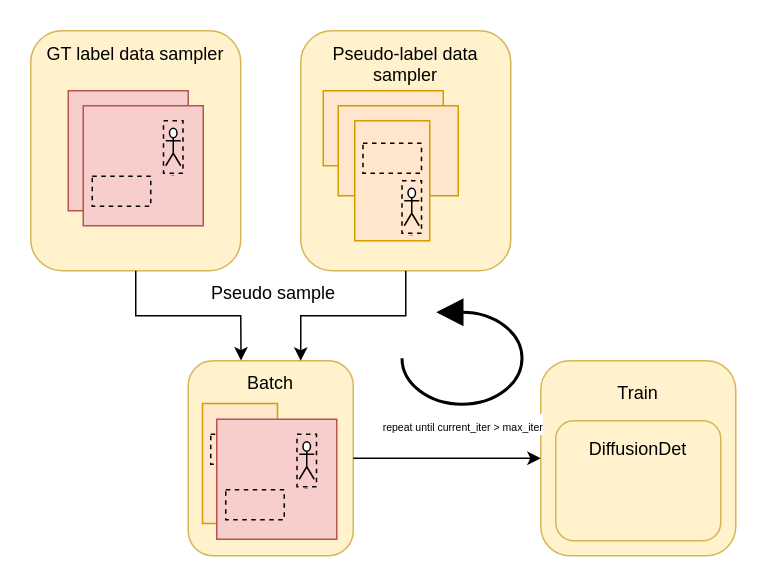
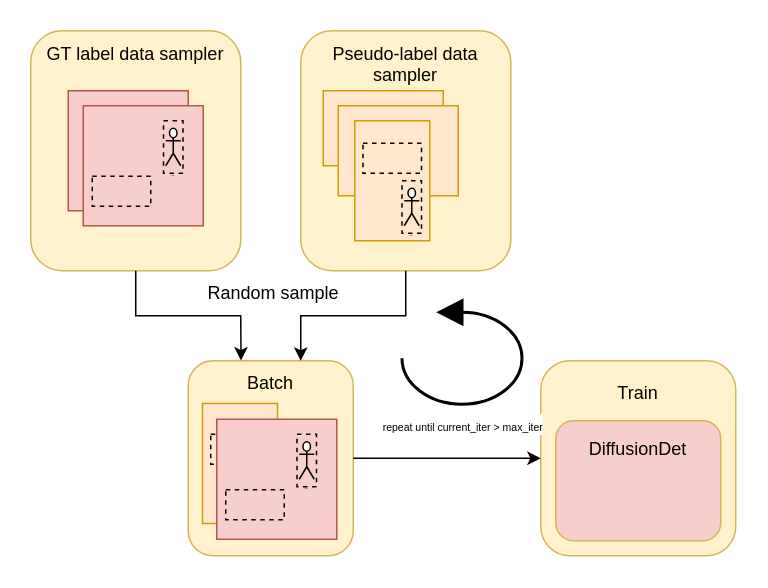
(274, 293) -> (274, 293)
(638, 481) -> (638, 481)
